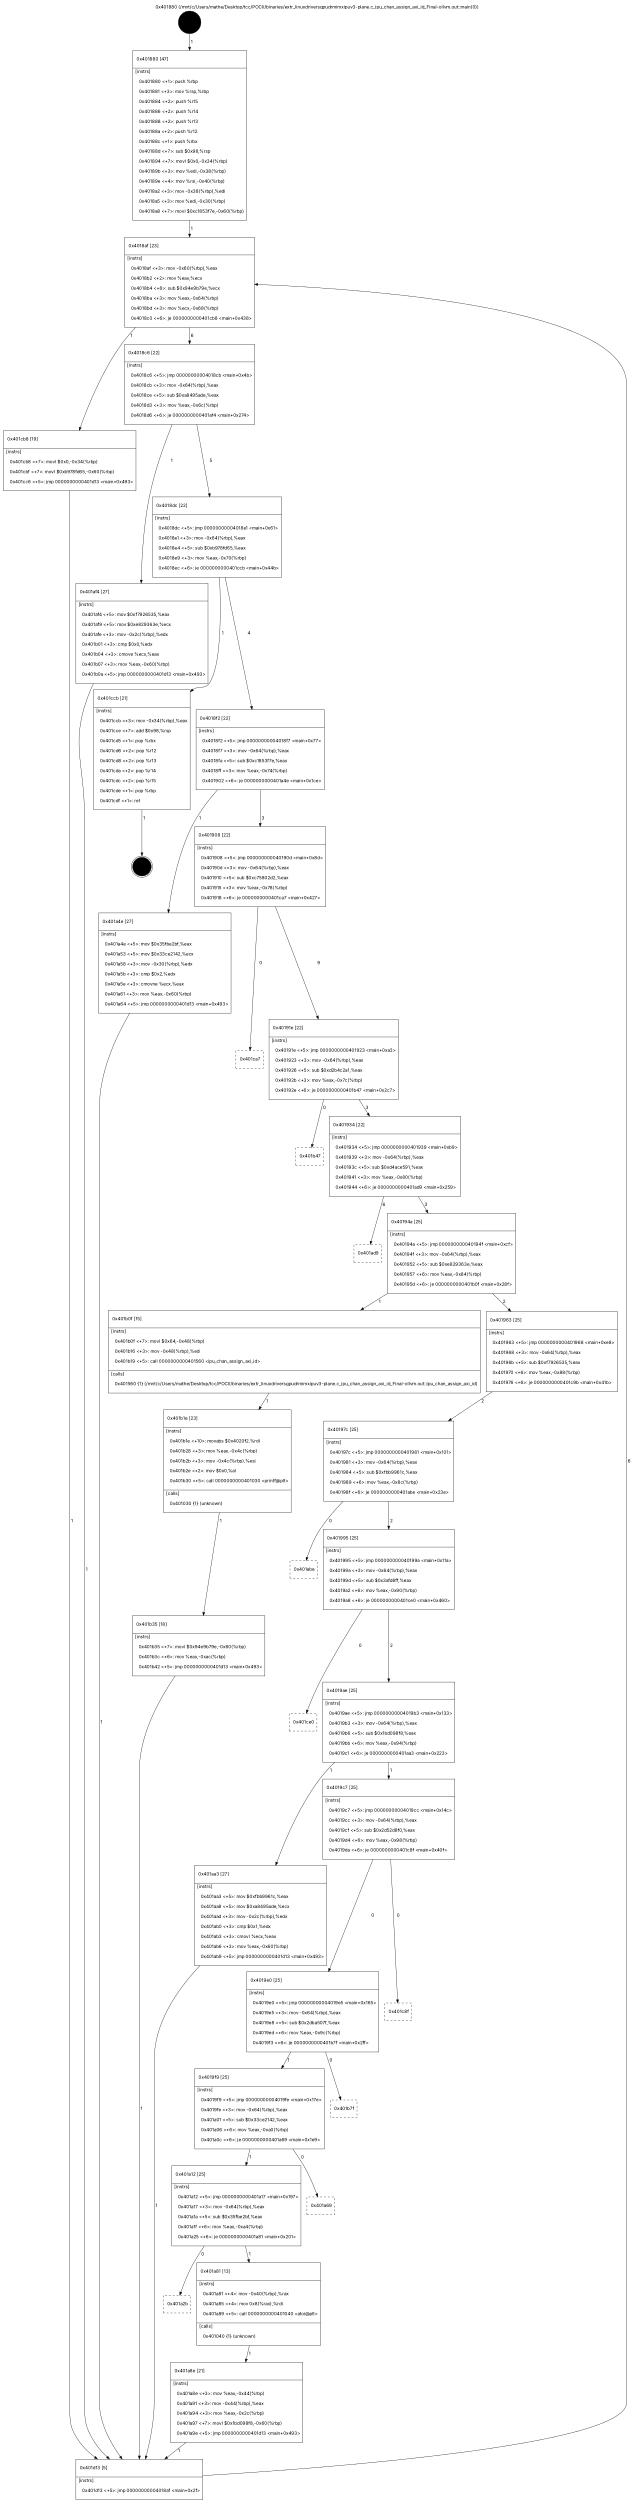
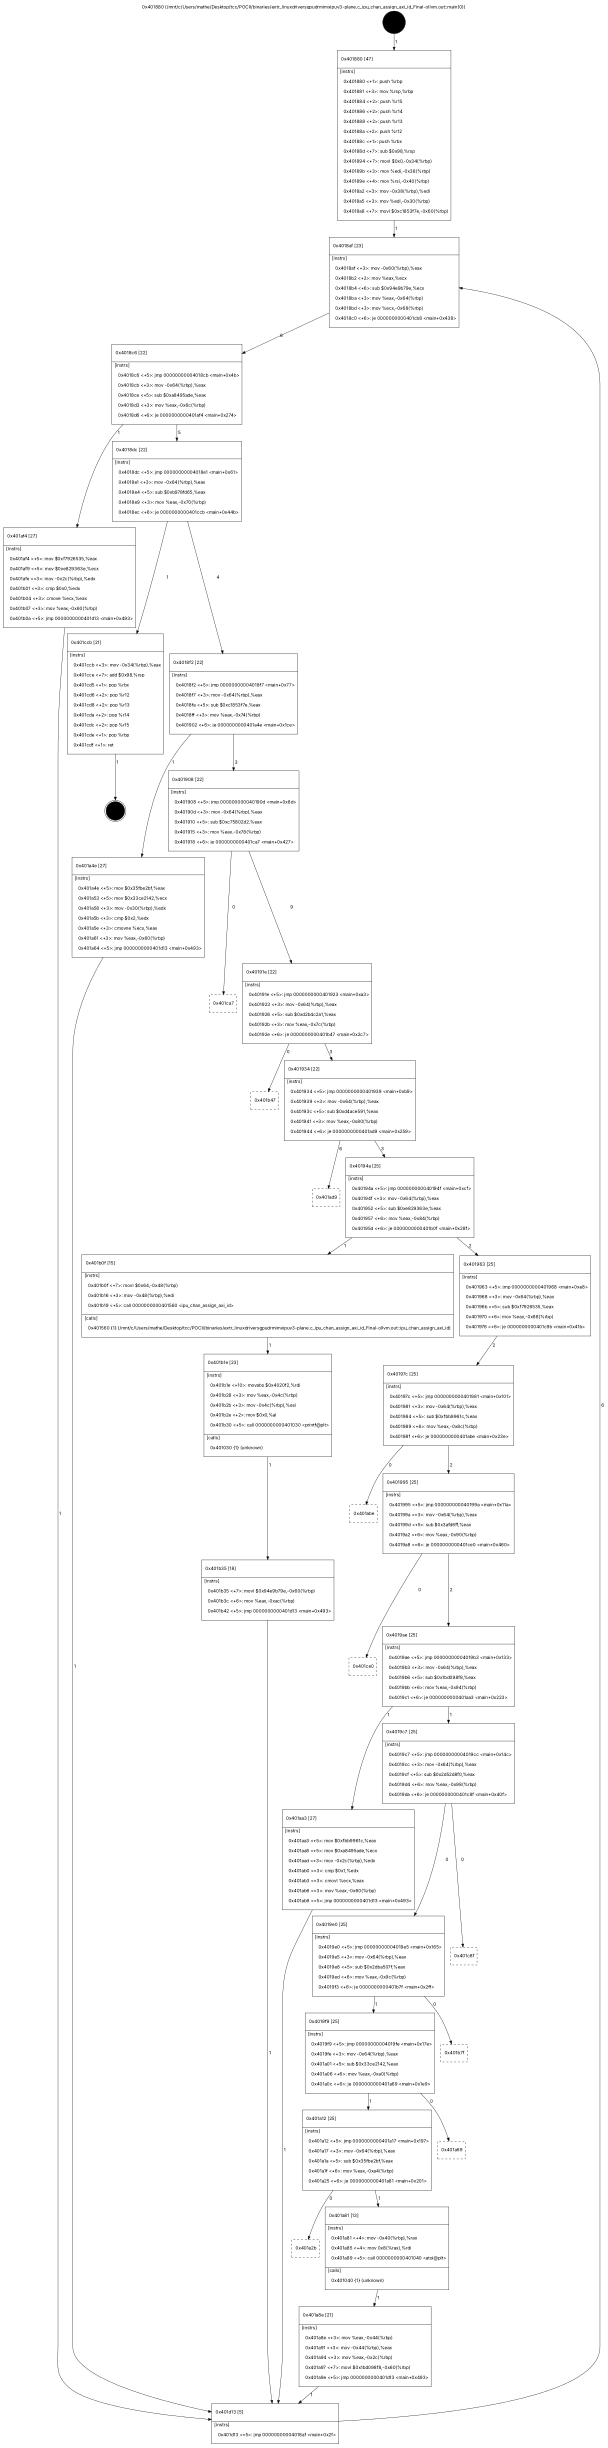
(70, 461) -> none
